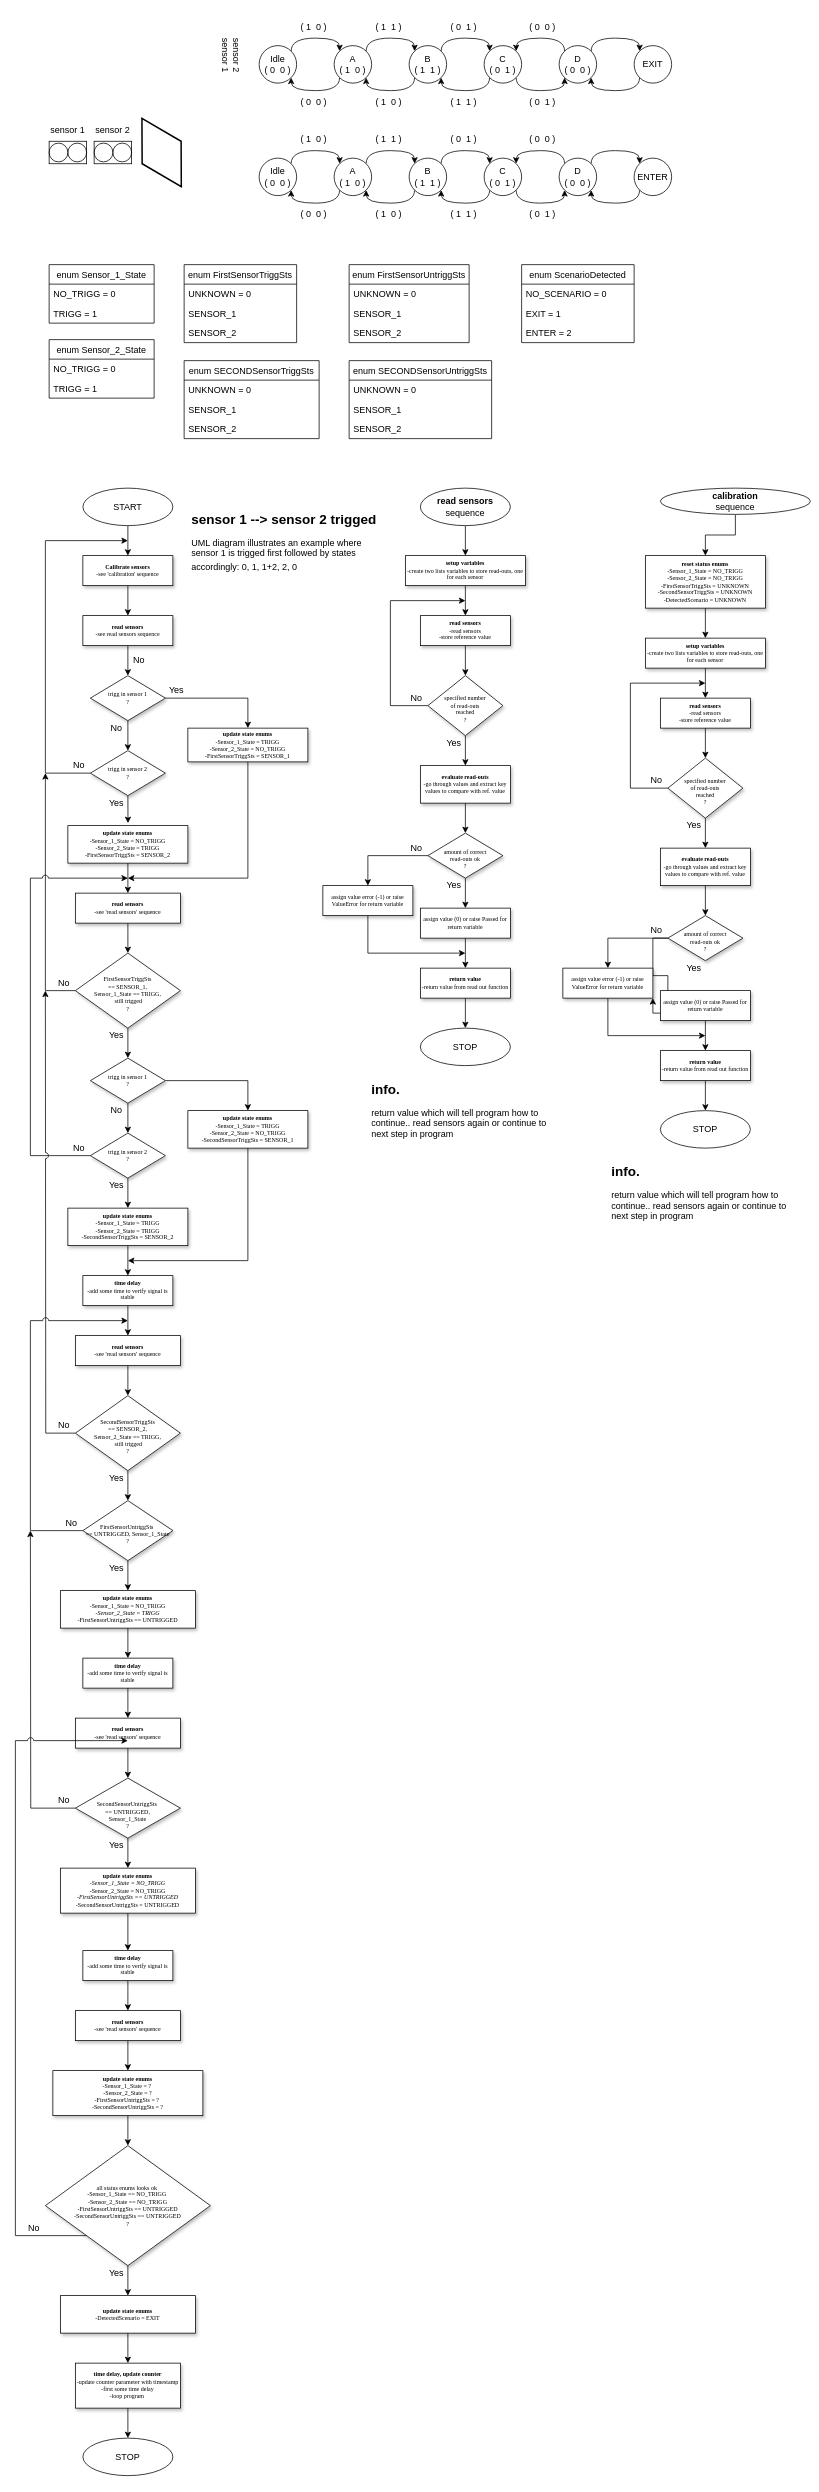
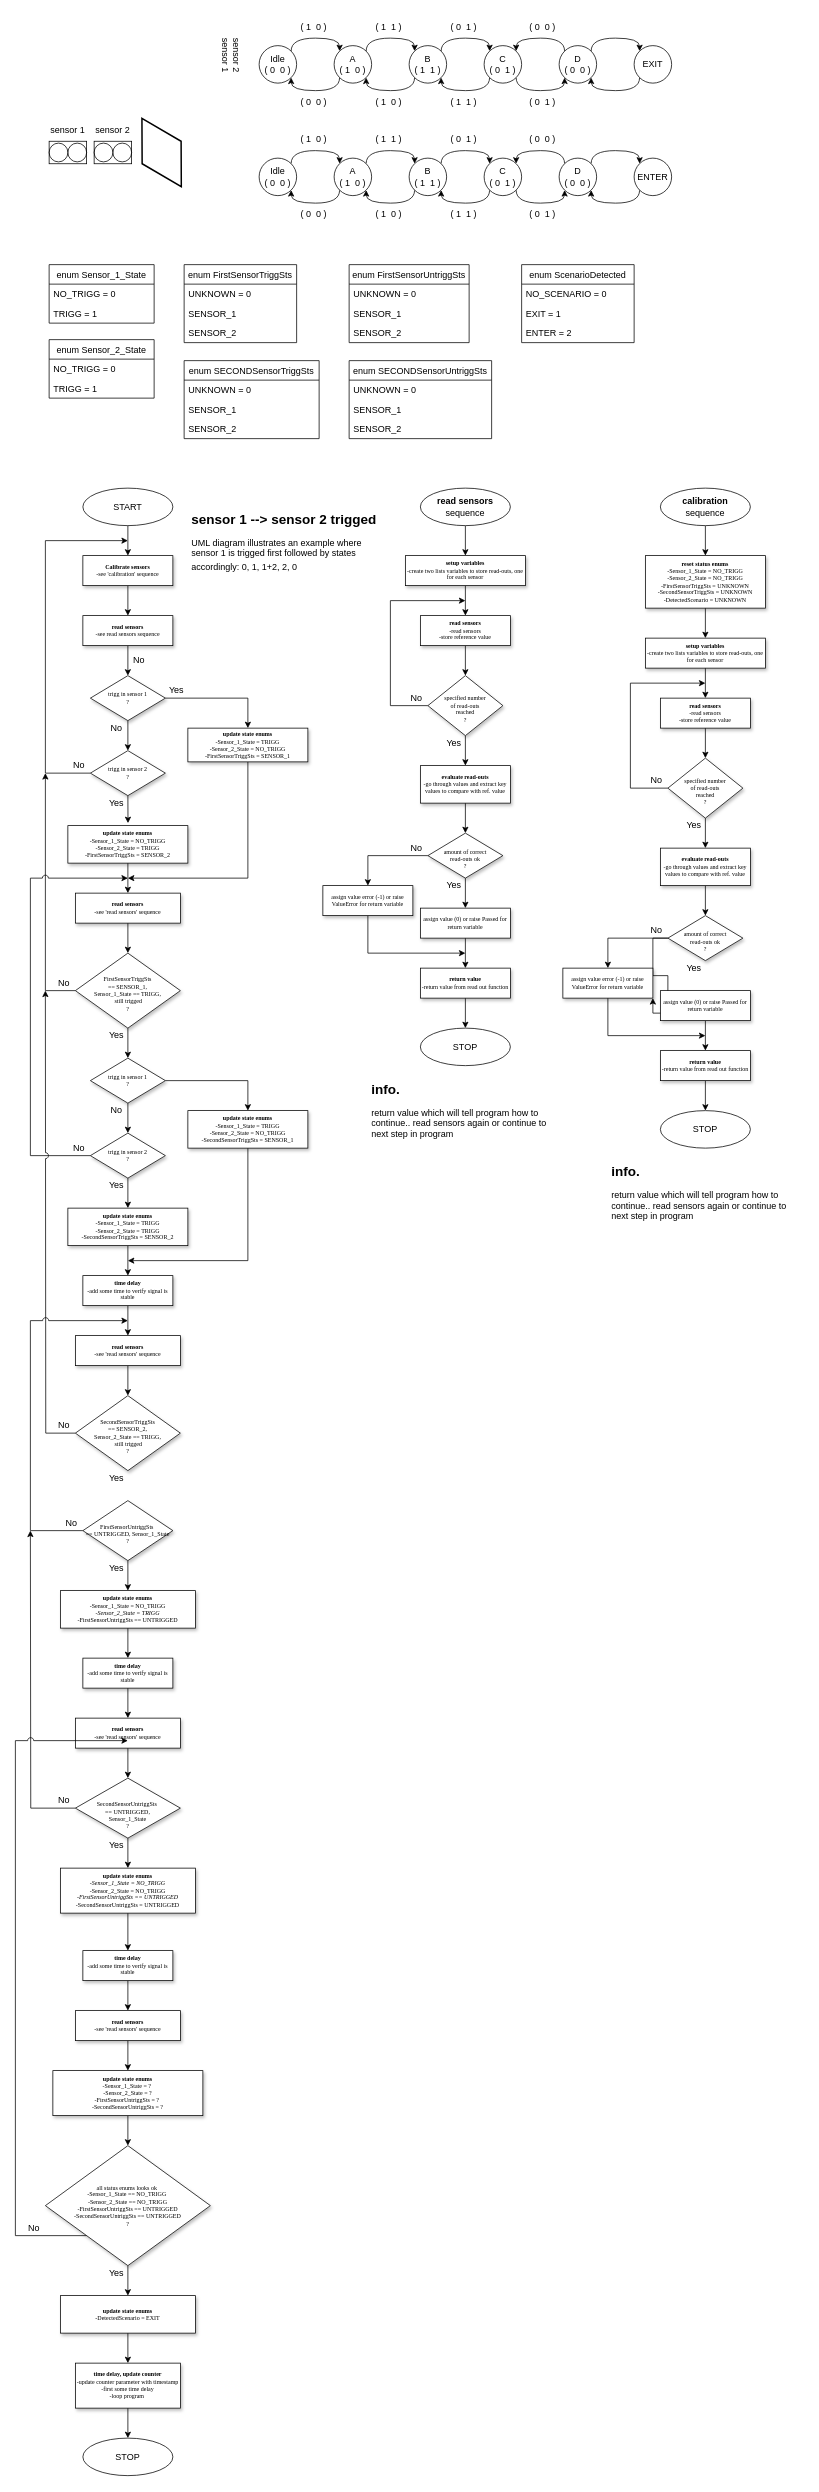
(735, 501) -> (705, 507)
(128, 1494) -> none
